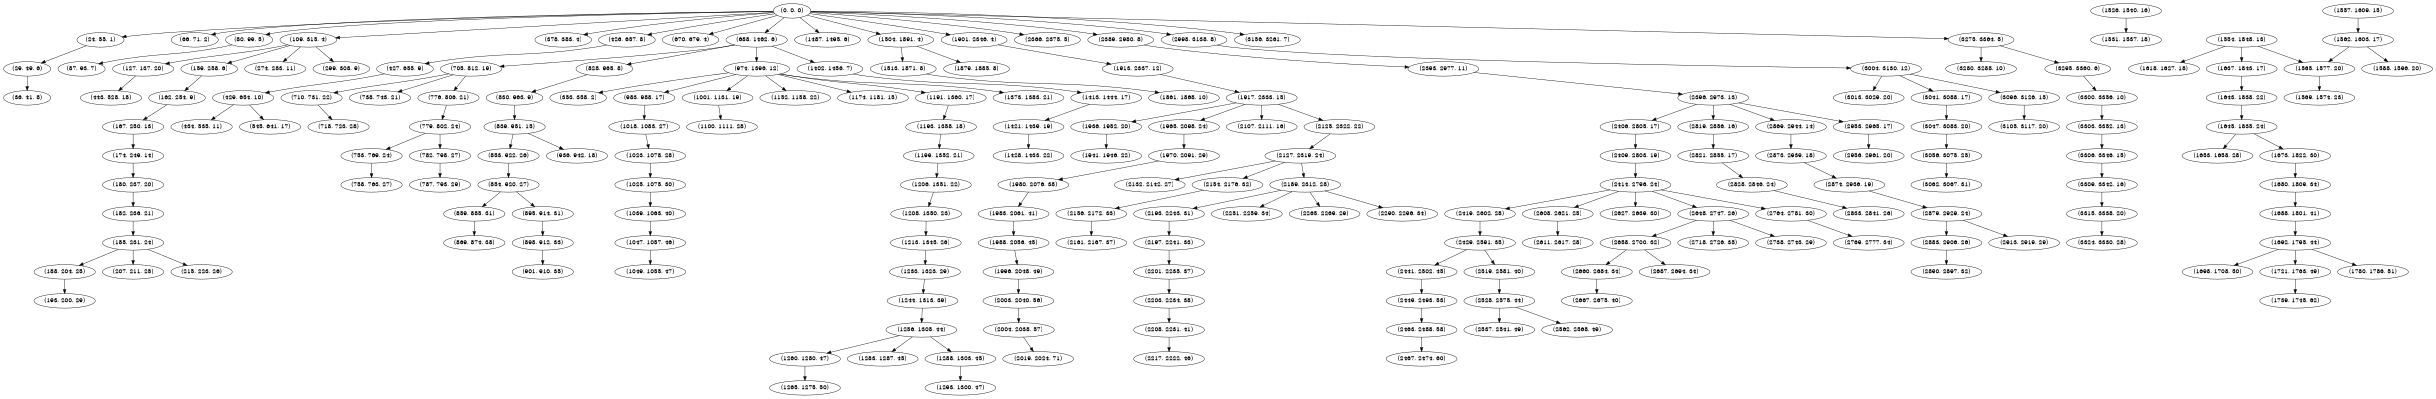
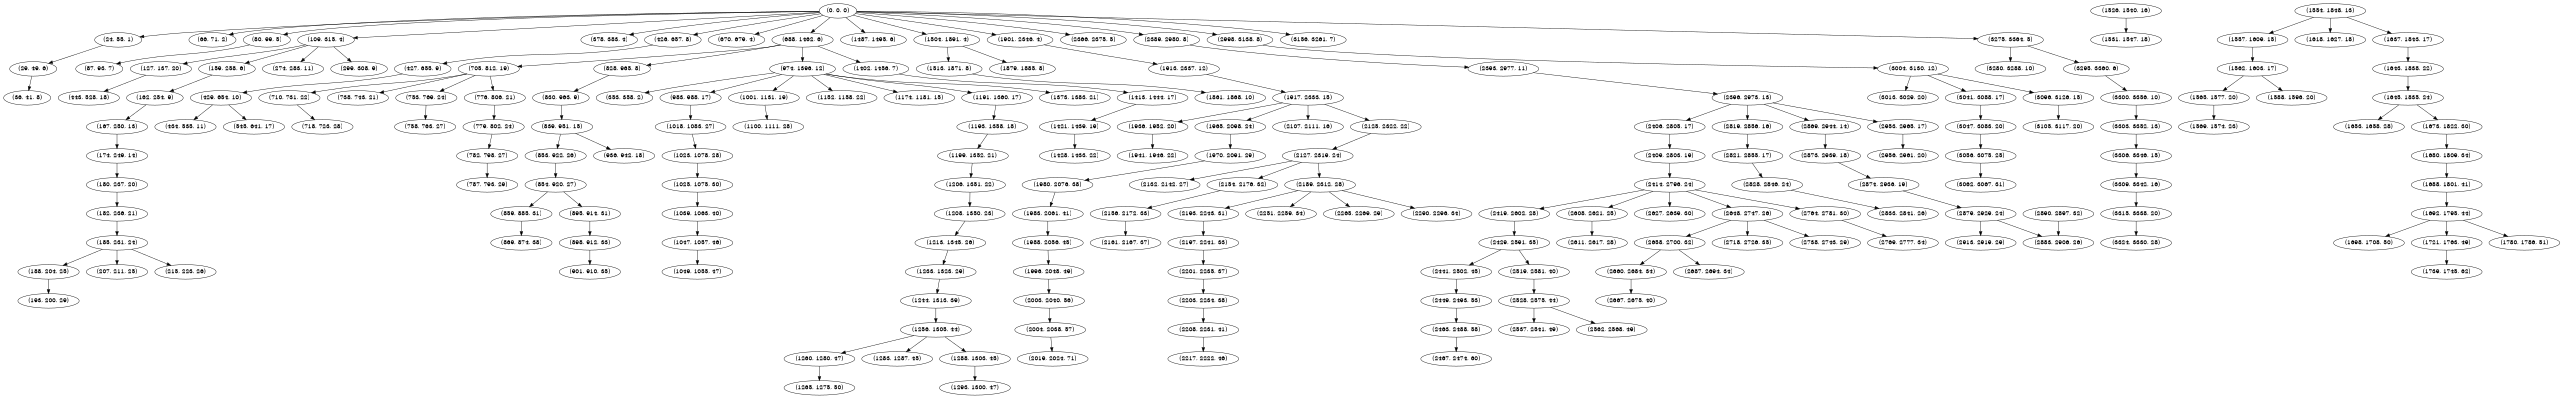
(2126, 40) -> (2126, 40)
(2279, 54) -> (2293, 25)
(408, 141) -> (459, 83)
(1946, 255) -> (2058, 226)
